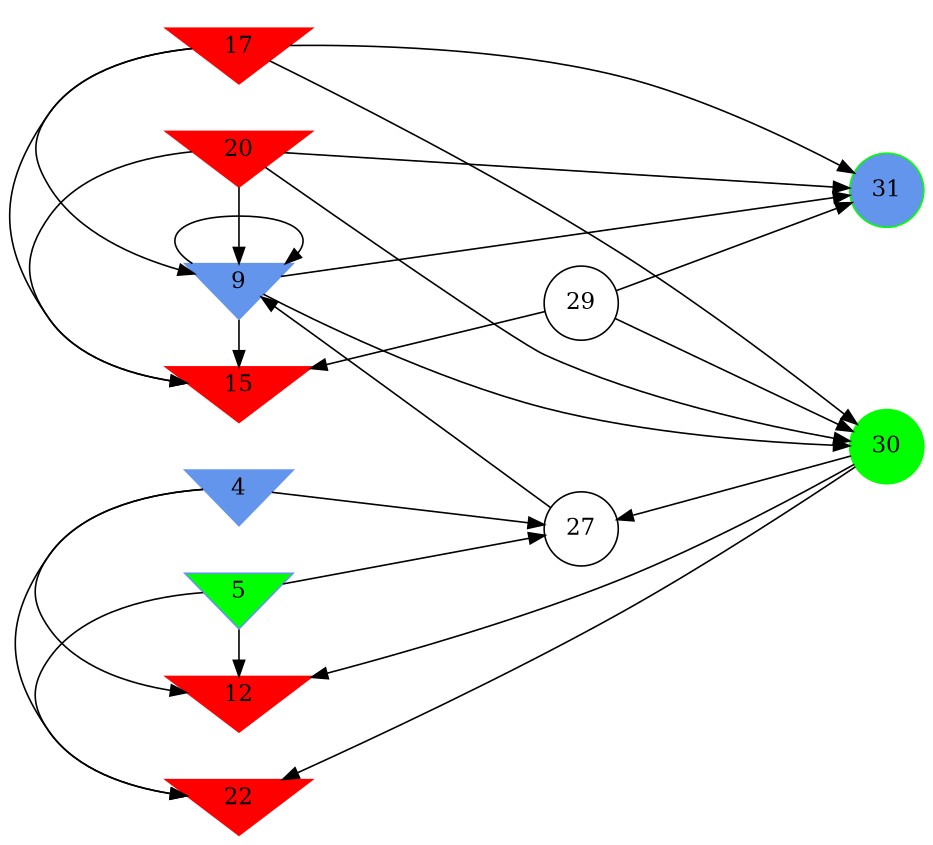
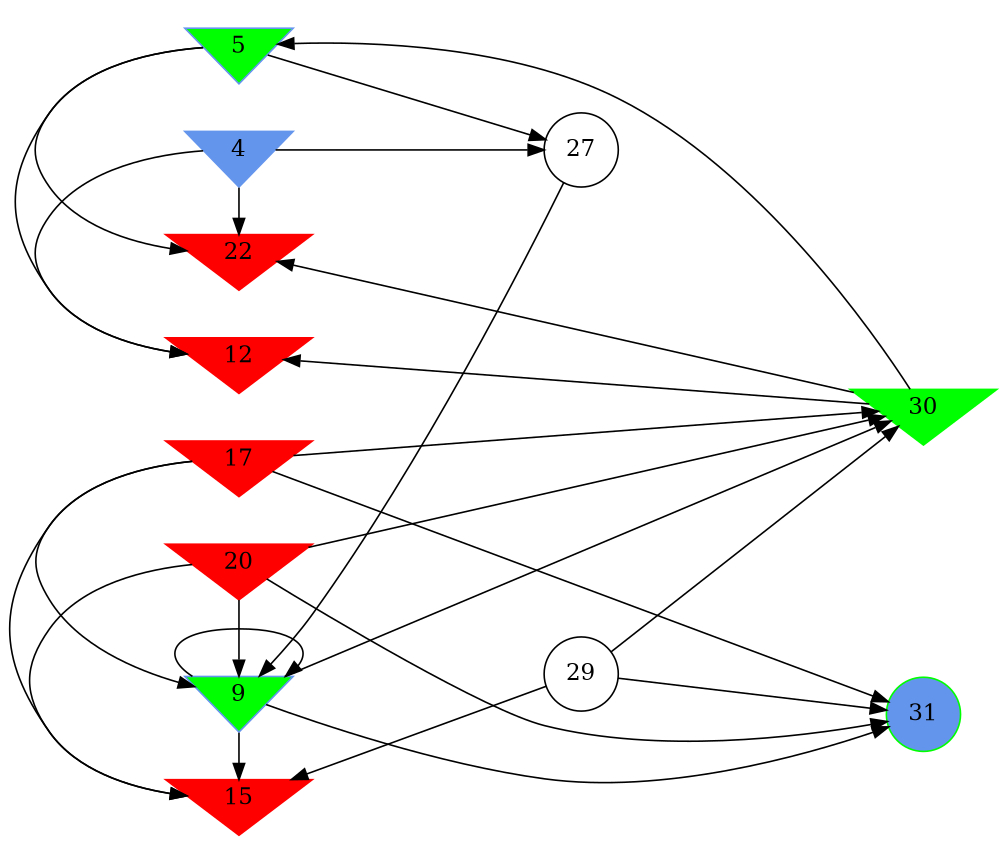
(239, 282) -> (239, 695)
(887, 447) -> (923, 408)
(742, 486) -> (655, 120)
